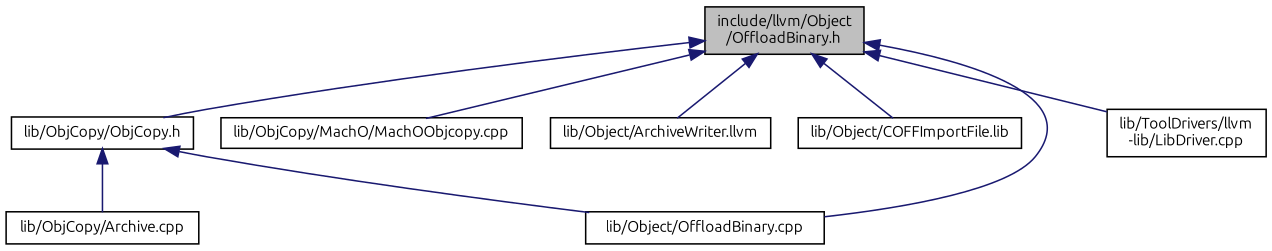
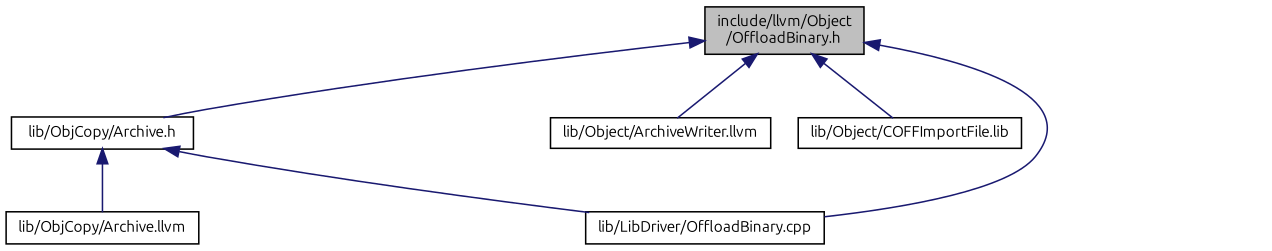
(102, 133) -> (102, 133)
(372, 133) -> none
(1187, 133) -> none
(102, 228) -> (102, 228)
(705, 228) -> (705, 228)
